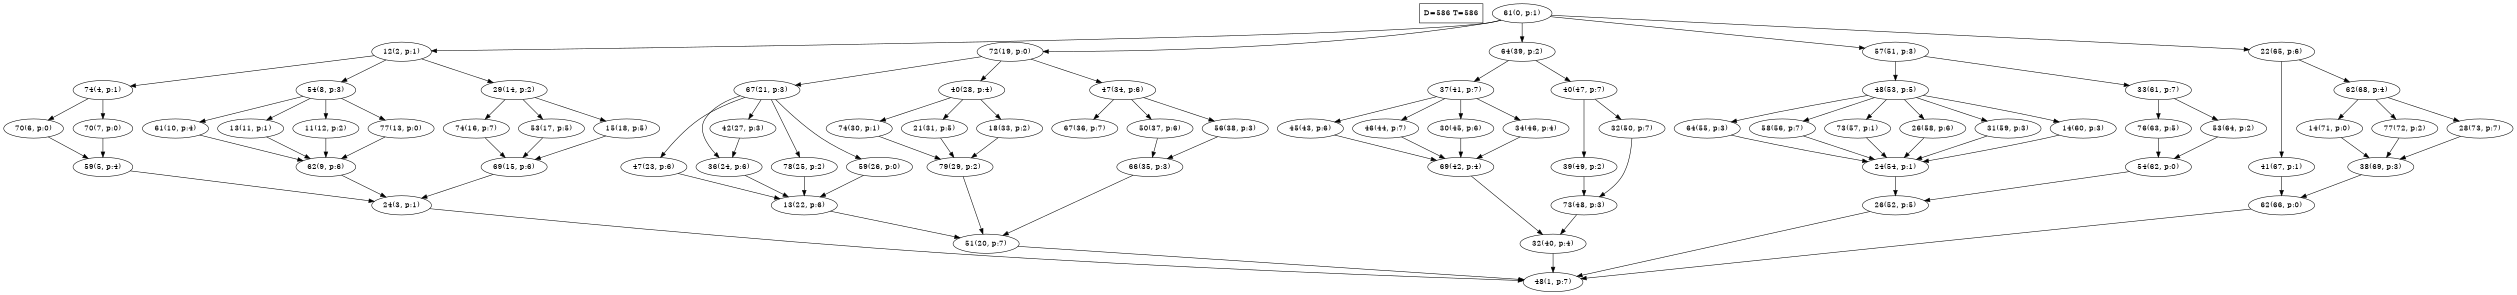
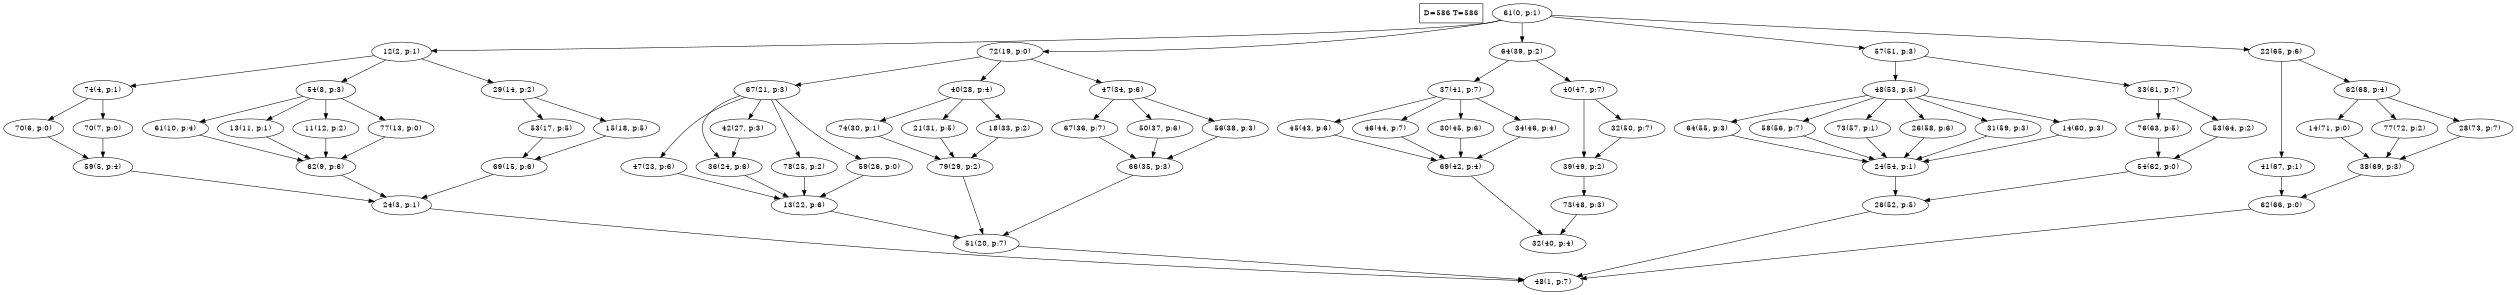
(476, 129) -> none
none -> (1115, 146)
(1625, 170) -> (1610, 146)
(1553, 260) -> none
